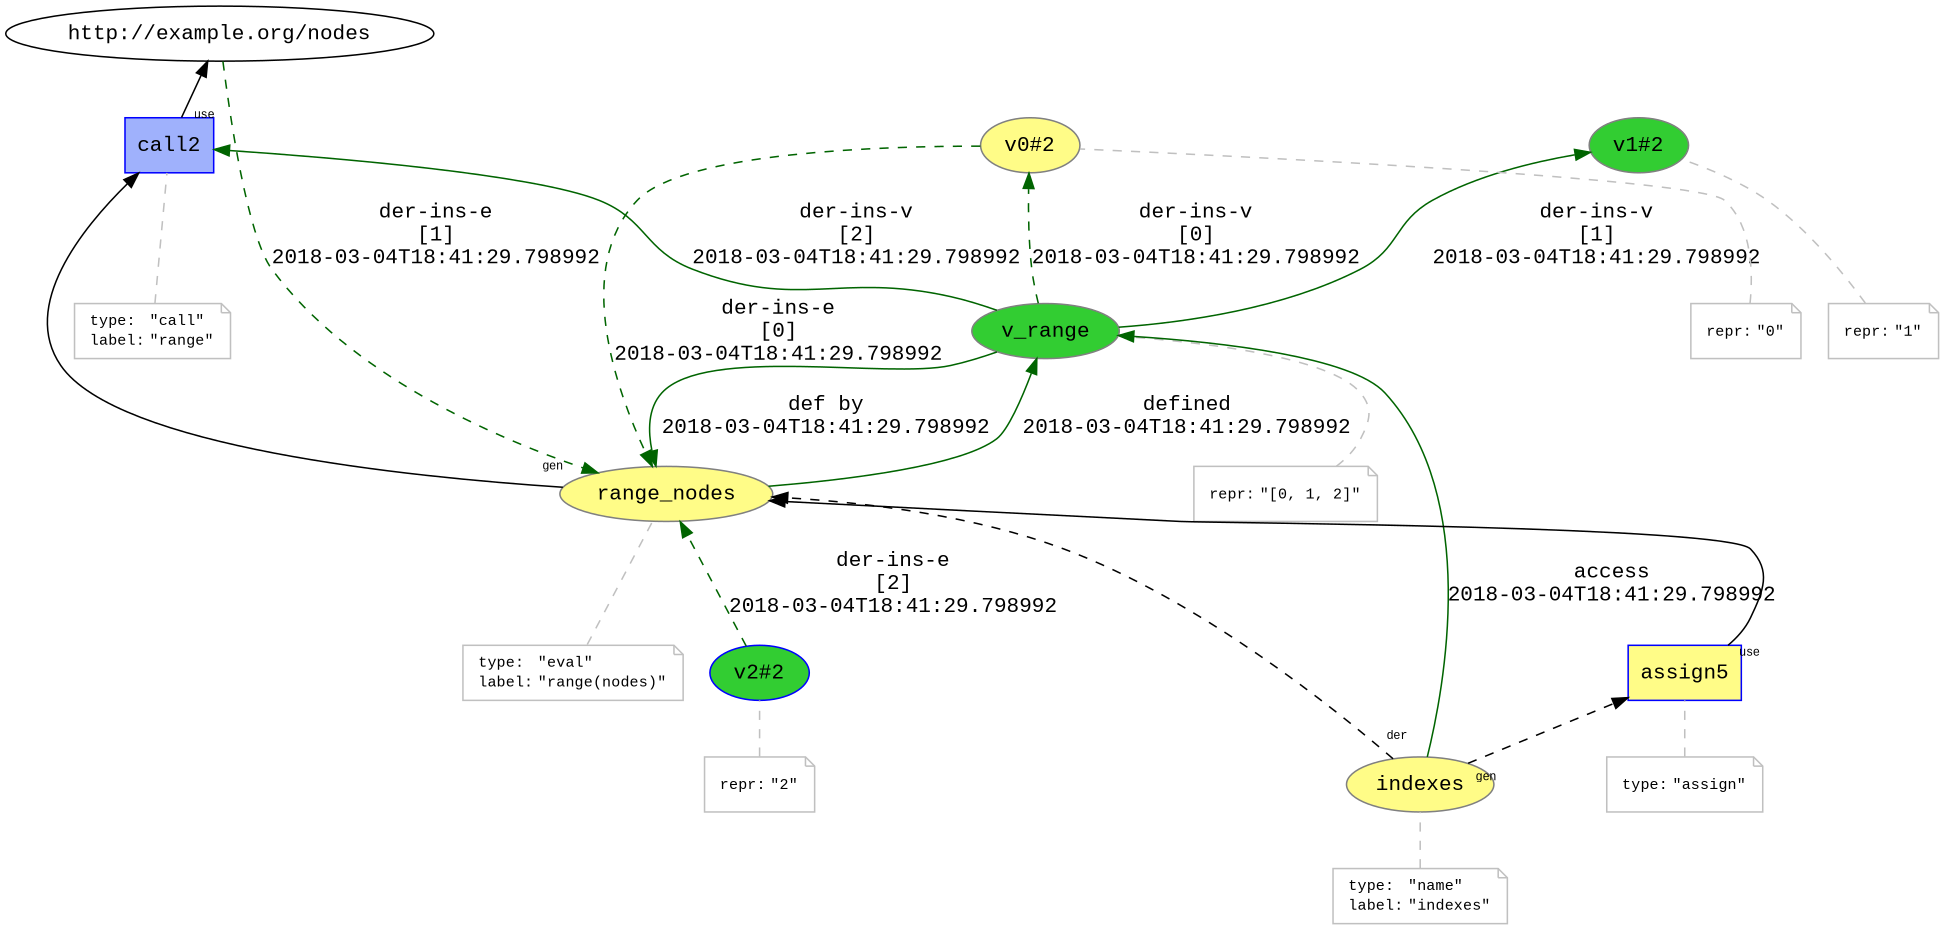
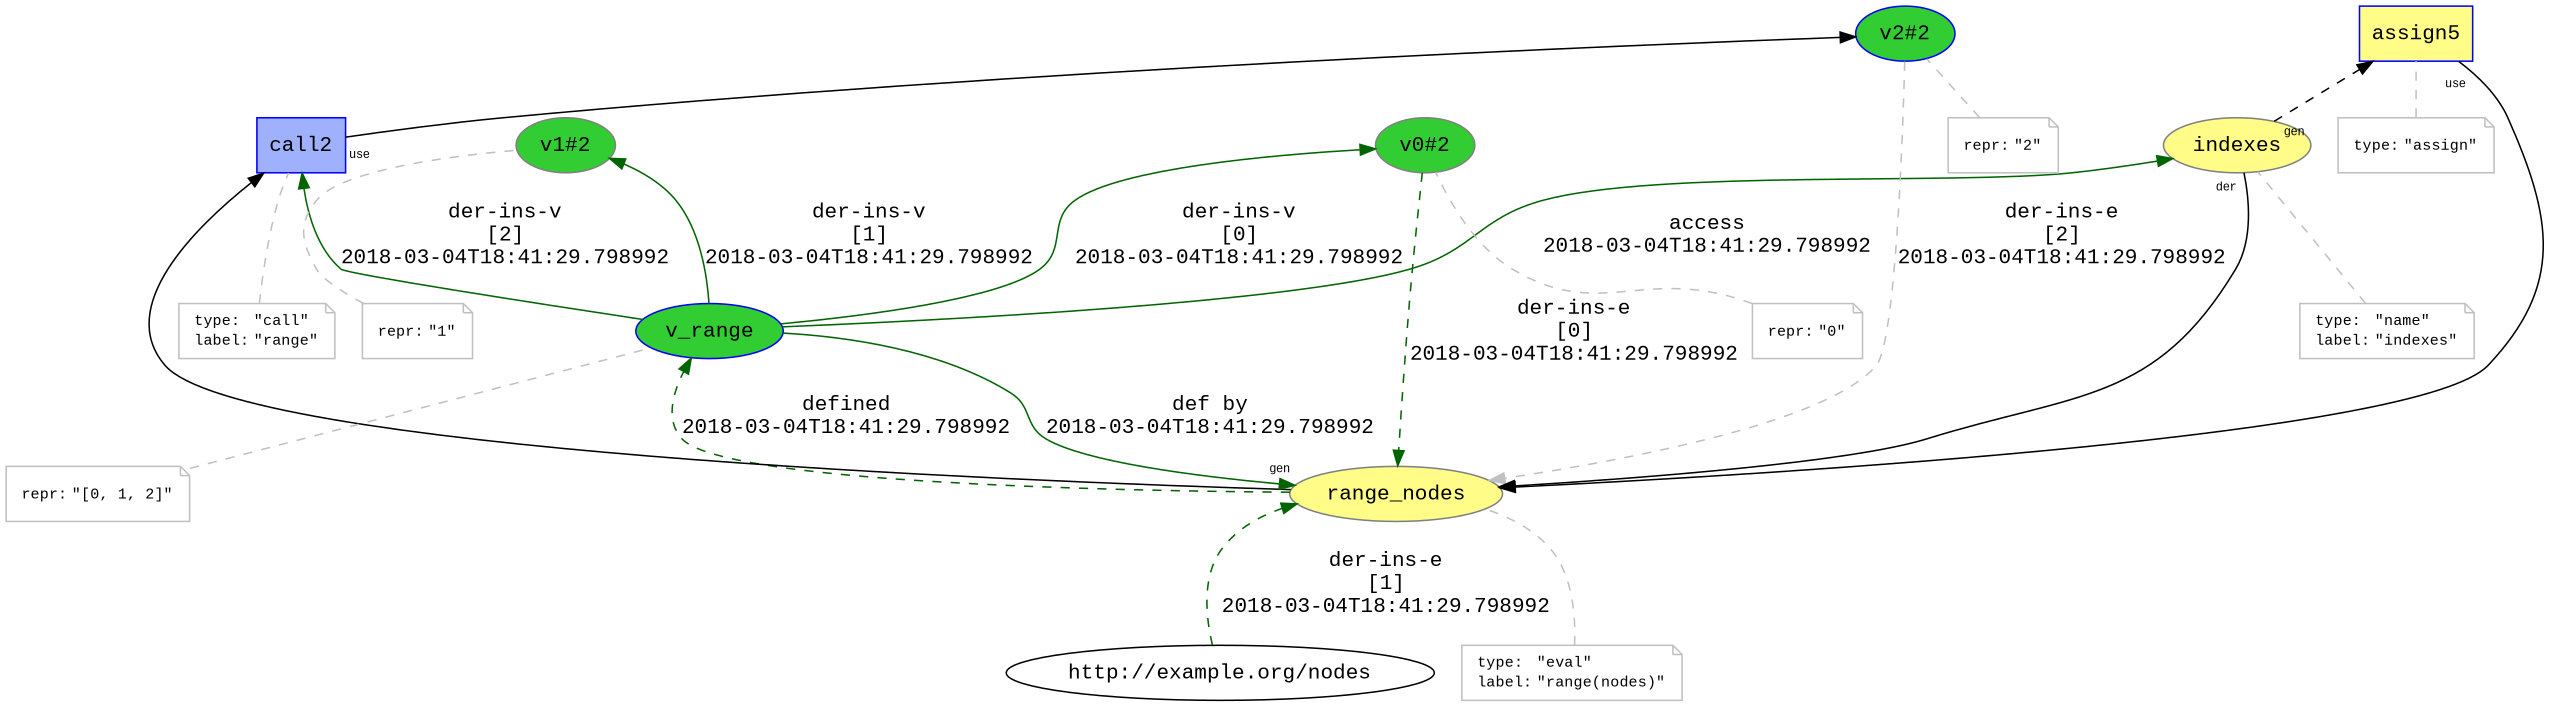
(191, 96) -> (1092, 74)
(1030, 145) -> (1425, 145)
(1030, 247) -> (1060, 223)
(1046, 331) -> (710, 331)
(1418, 443) -> (1441, 257)
(922, 466) -> (948, 482)
(1115, 571) -> (1950, 432)
(717, 591) -> (1842, 391)
